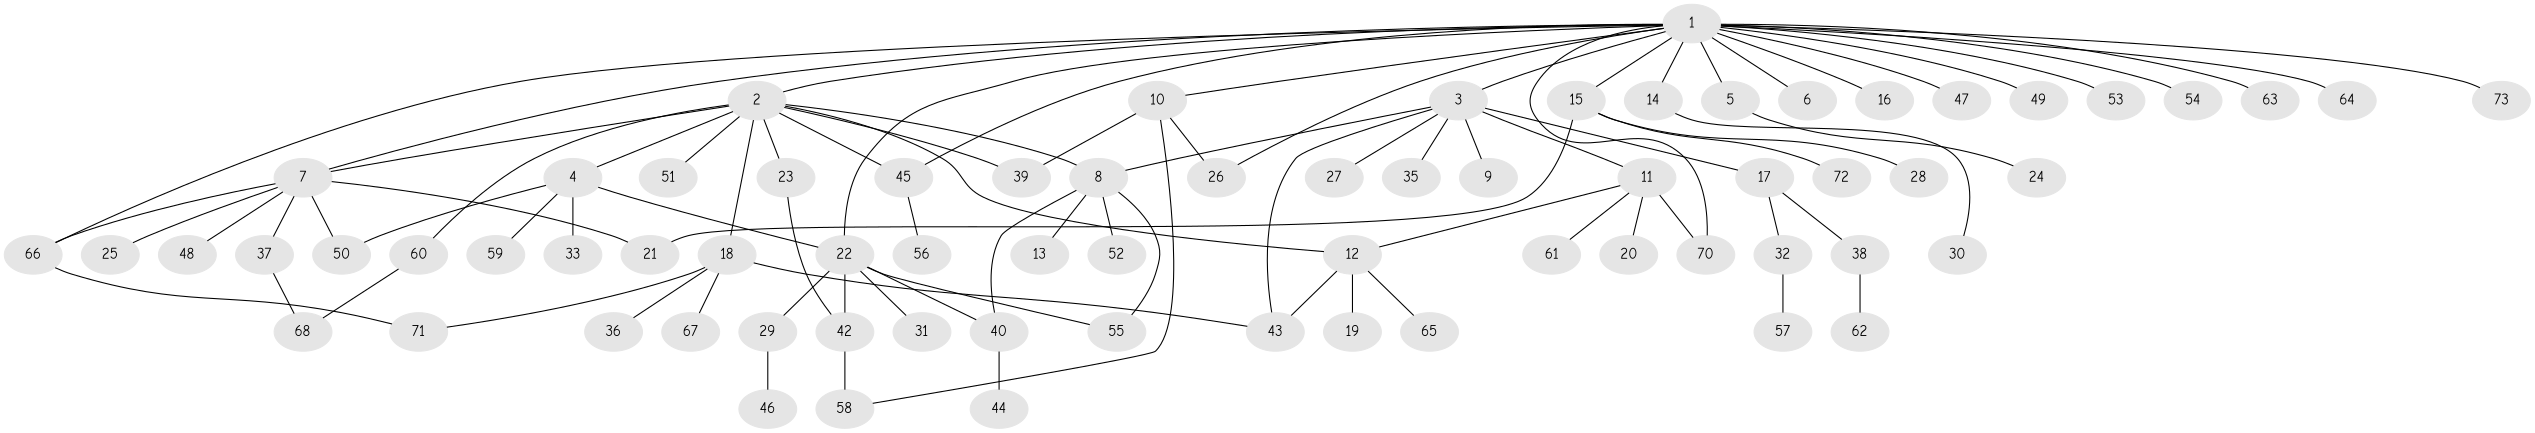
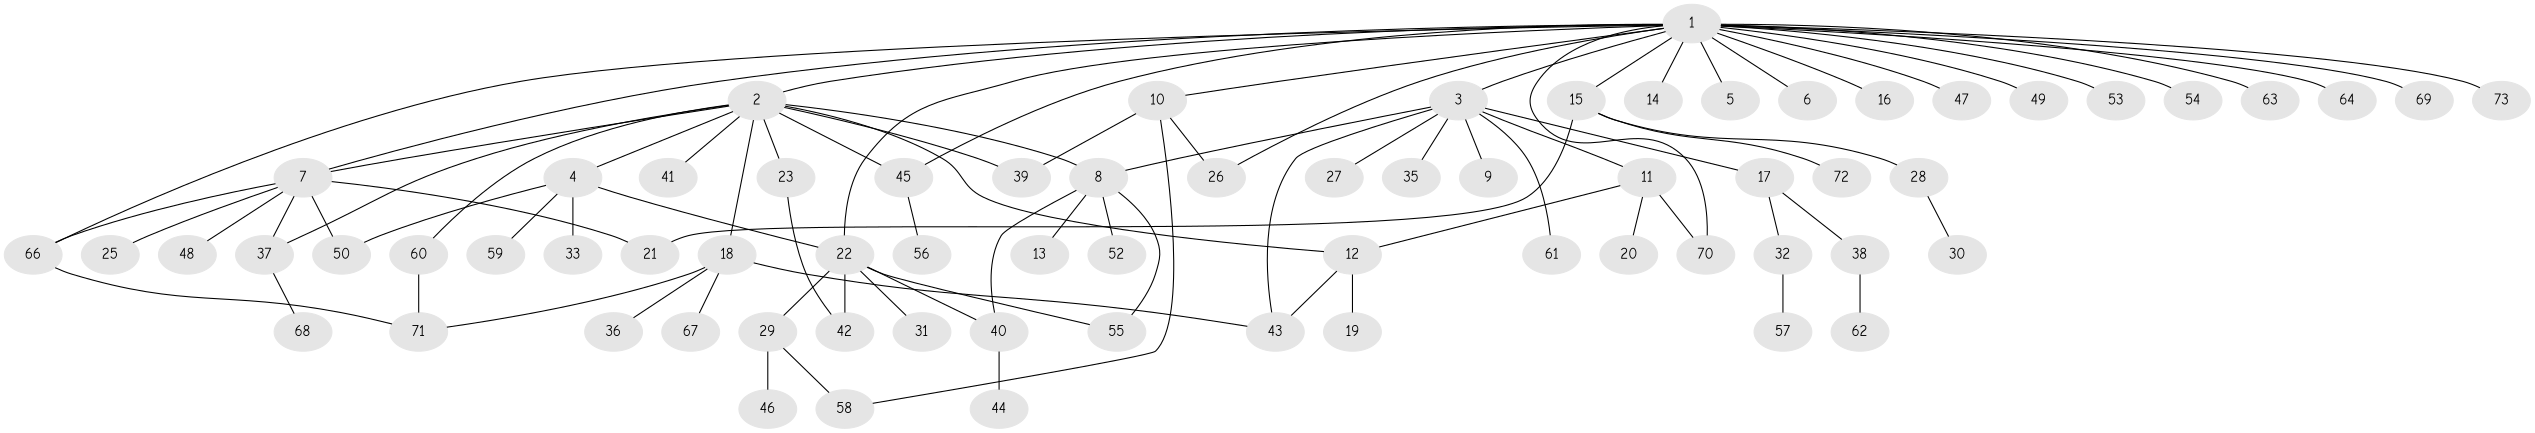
none -> (2424, 101)
(1859, 130) -> (1938, 216)
none -> (501, 151)
(668, 178) -> (668, 178)
(2037, 178) -> none
(1599, 216) -> (1531, 165)
(361, 293) -> (419, 294)
(1430, 332) -> none
(845, 371) -> (806, 370)
